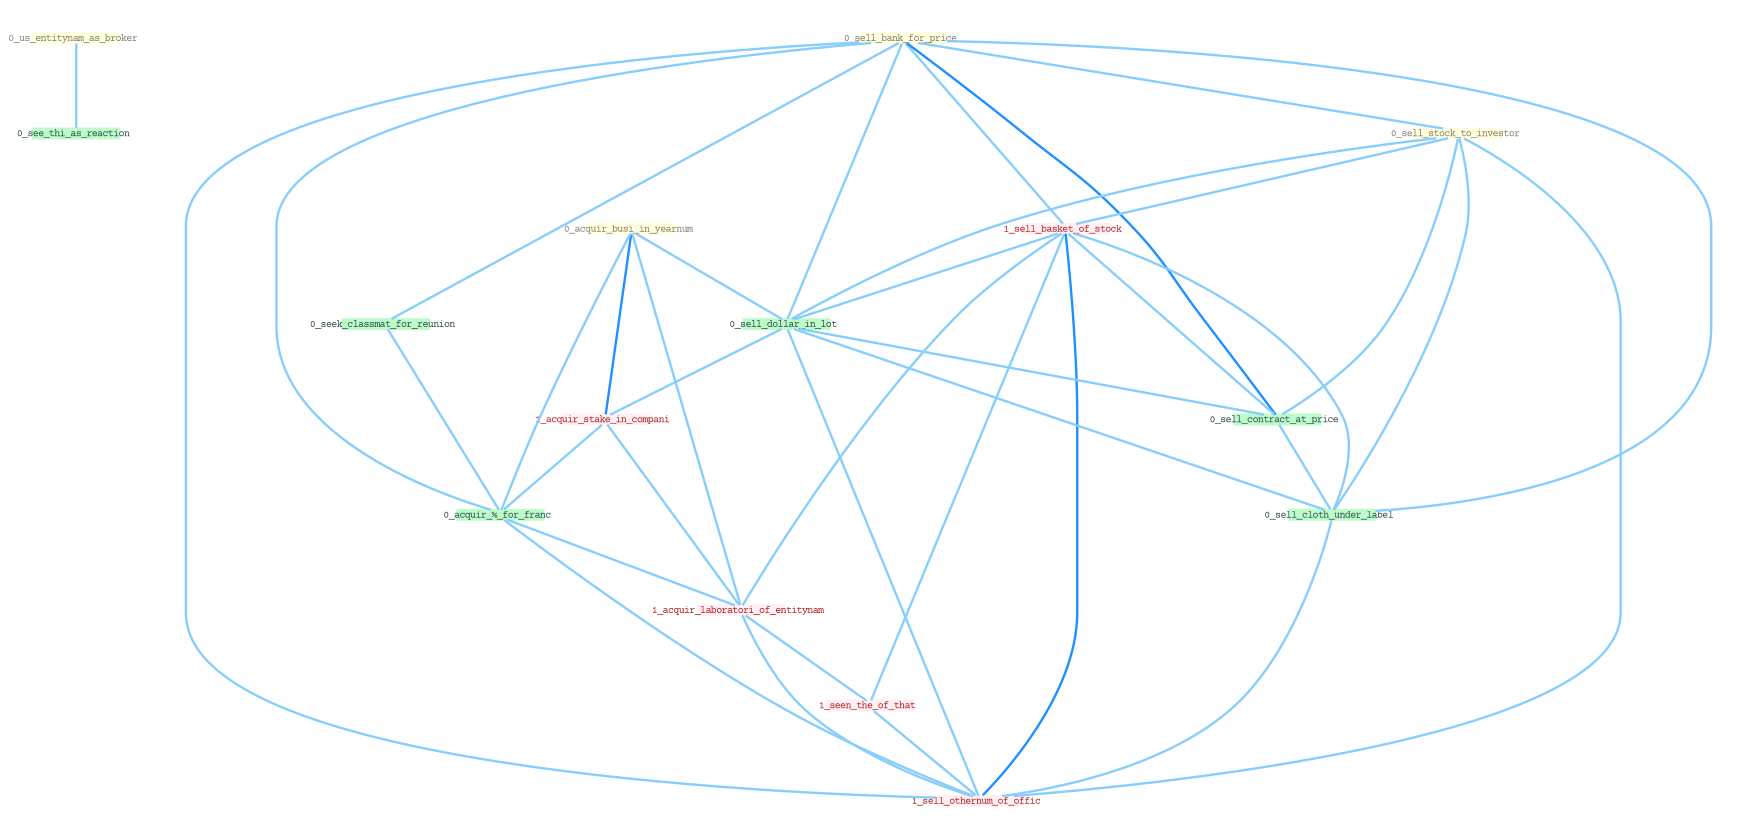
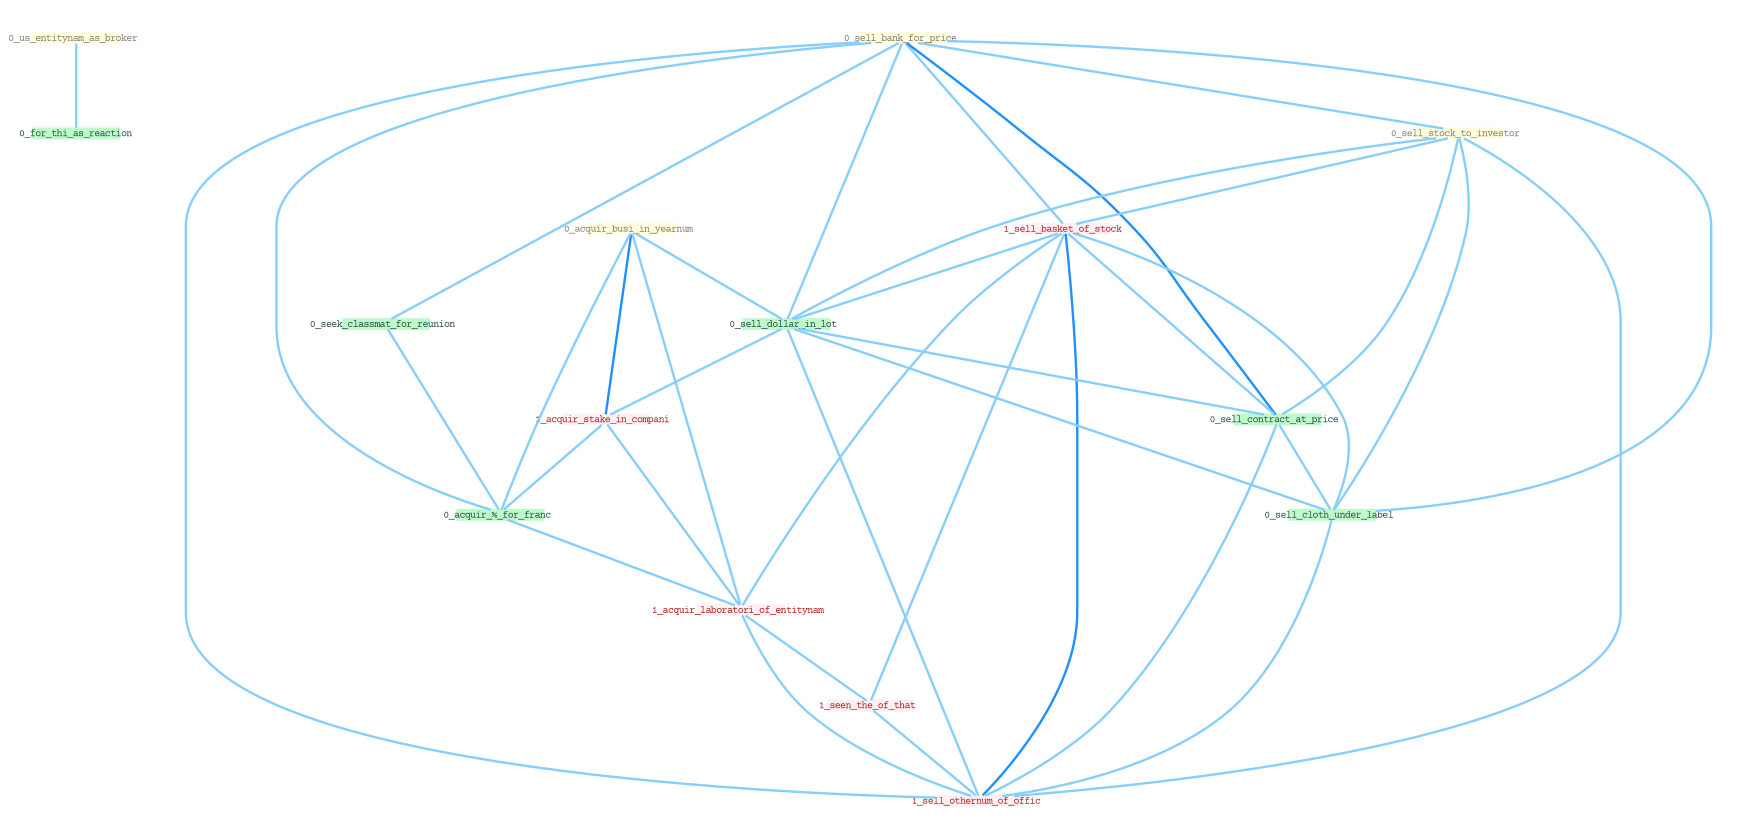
(76, 133) -> (76, 133)
(729, 676) -> (1166, 639)
